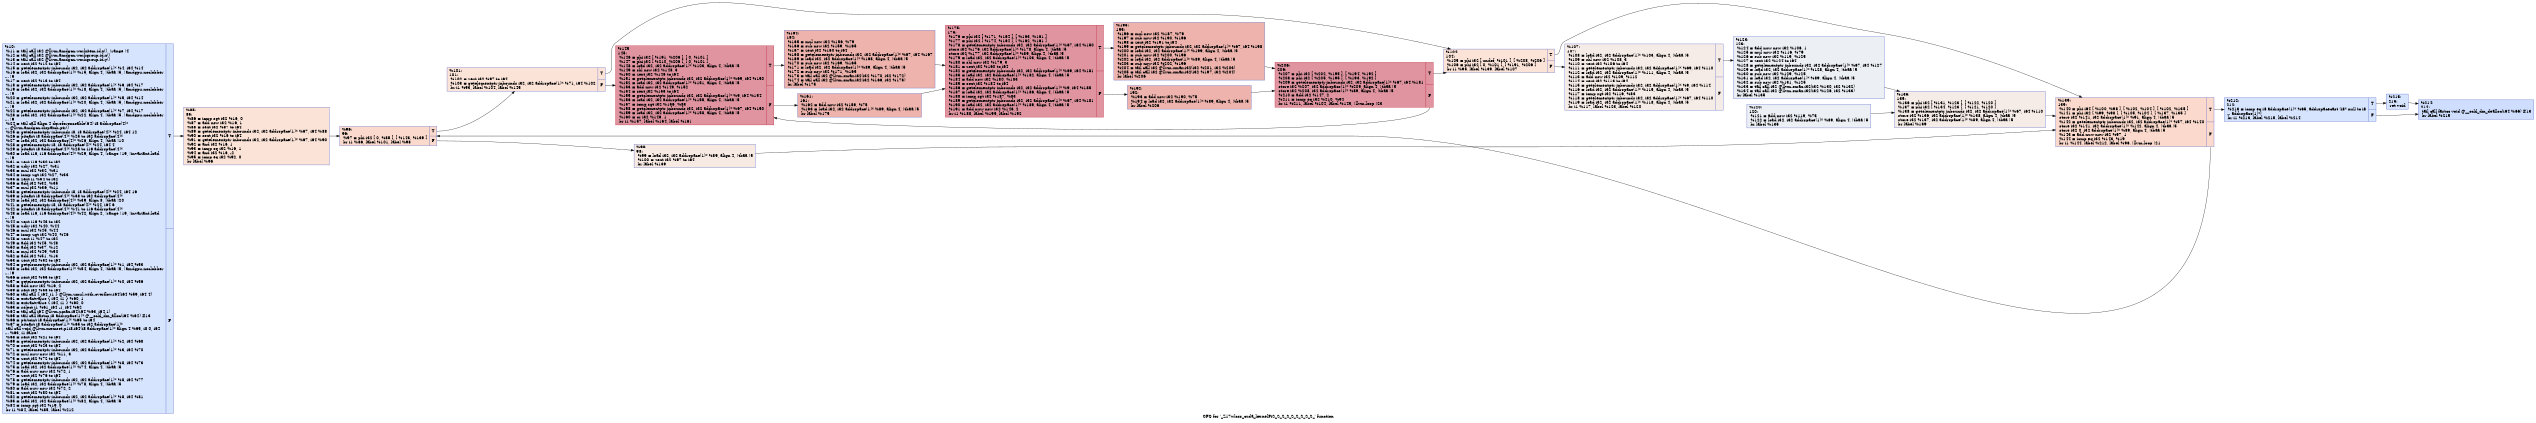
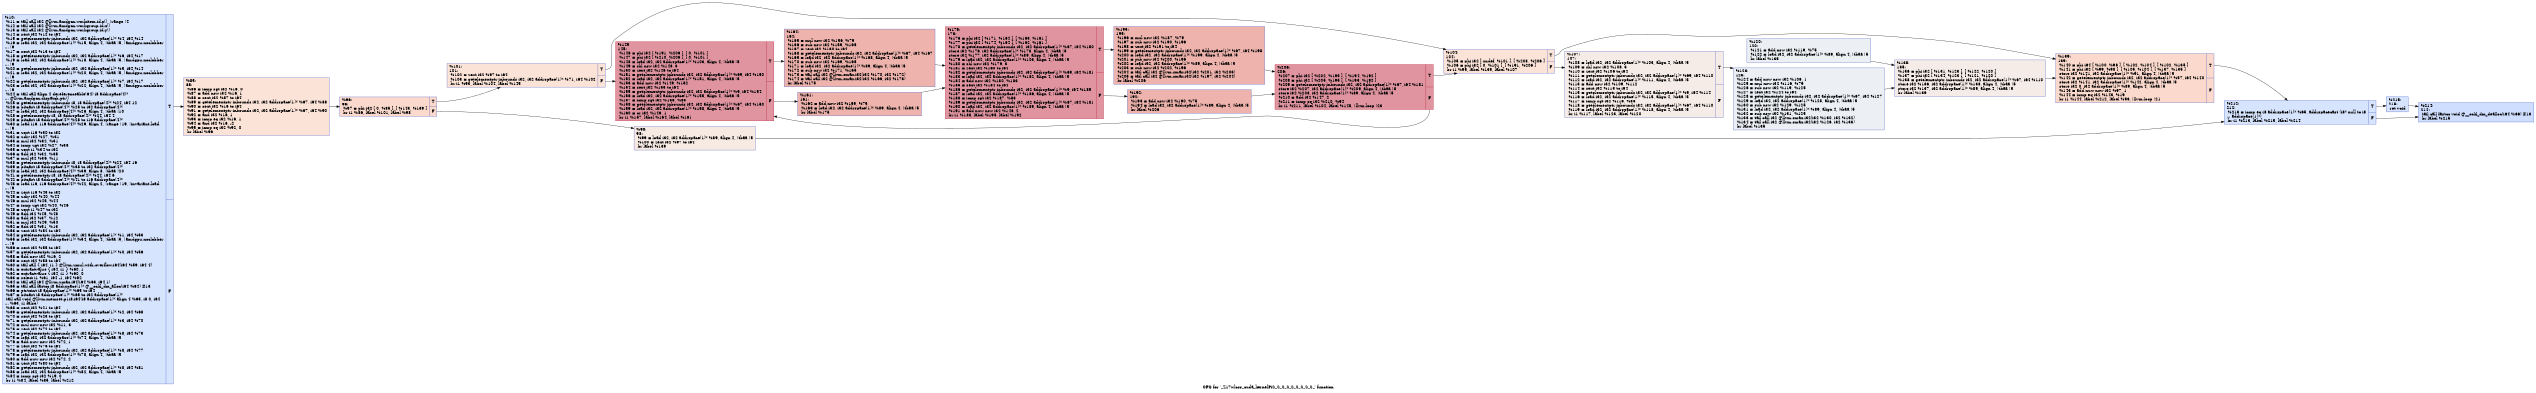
(1391, 140) -> none
(1404, 147) -> (1489, 138)
